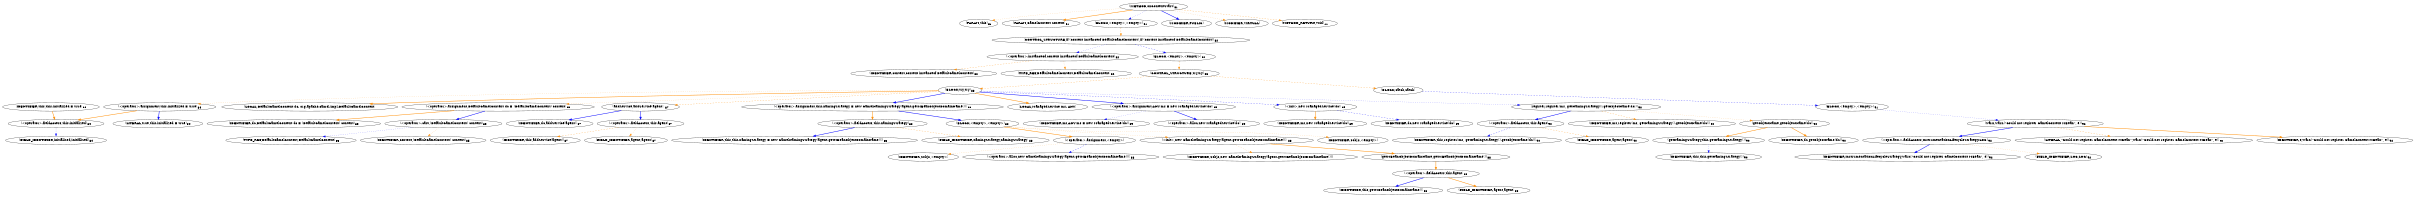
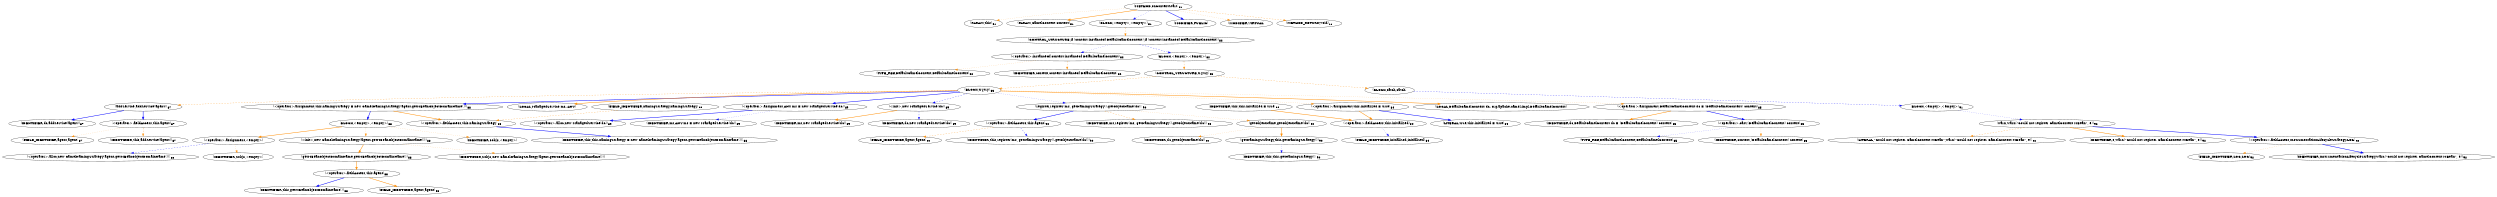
(1798, 131) -> (1230, 132)
(927, 132) -> (558, 115)
